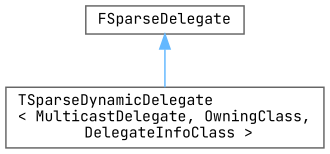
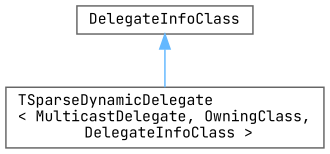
(165, 20) -> (165, 20)
